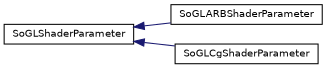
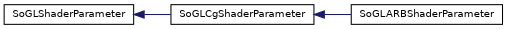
(158, 24) -> (338, 15)
